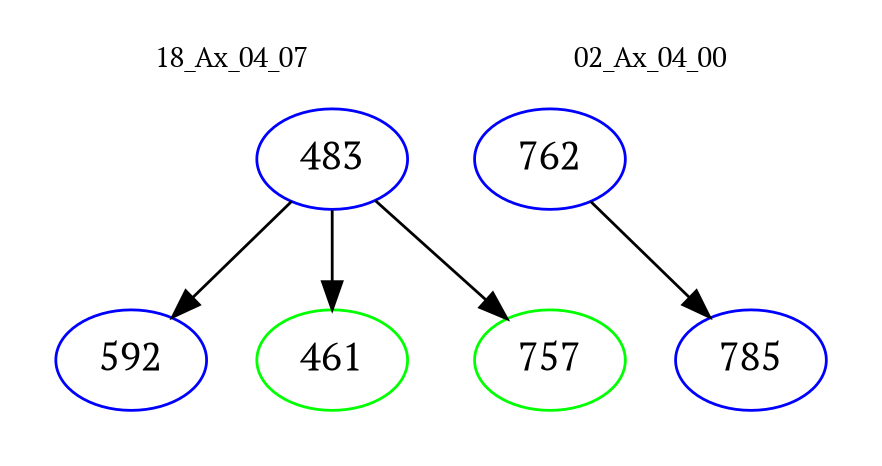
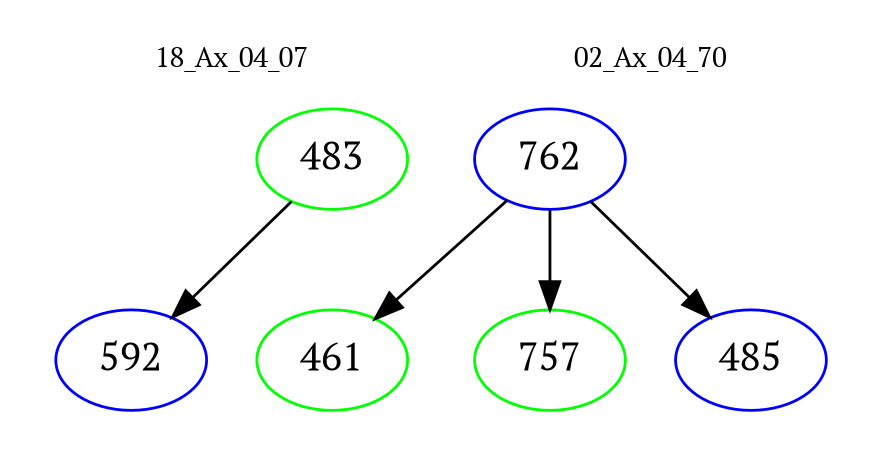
(650, 60) -> (650, 60)
(332, 159) -> (332, 159)
(411, 233) -> (550, 246)
(332, 246) -> (471, 233)
(751, 360) -> (751, 360)
